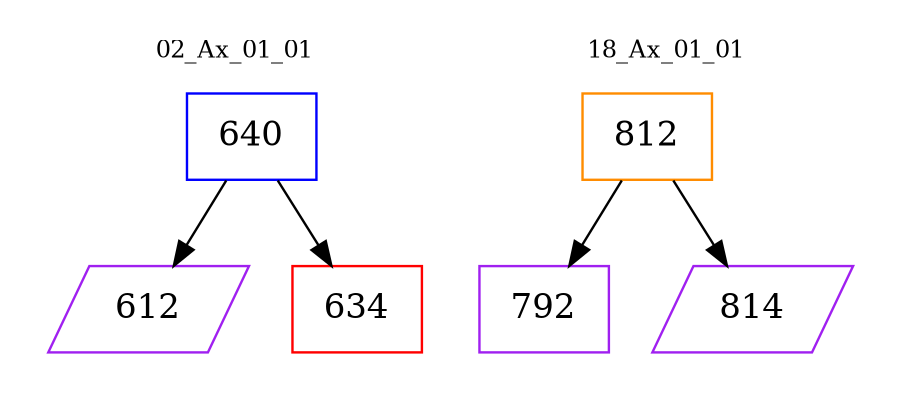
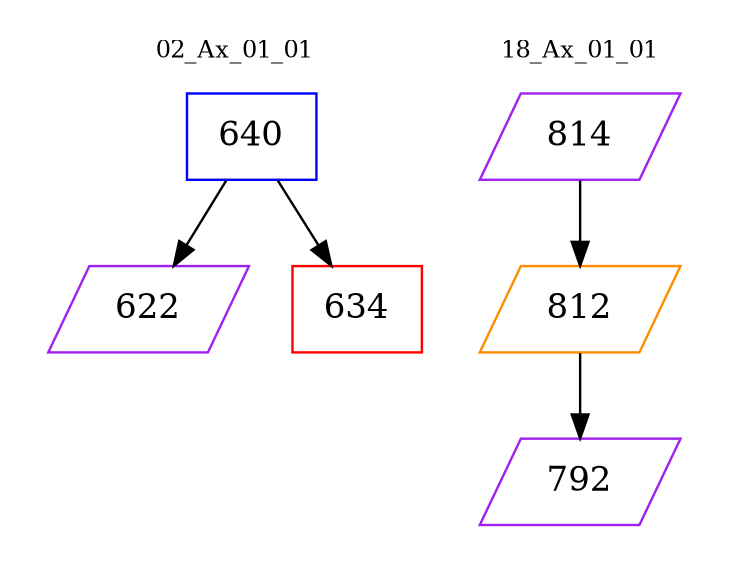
(647, 137) -> (580, 309)
(694, 213) -> (580, 211)
(149, 309) -> (149, 309)
(544, 309) -> (580, 482)
